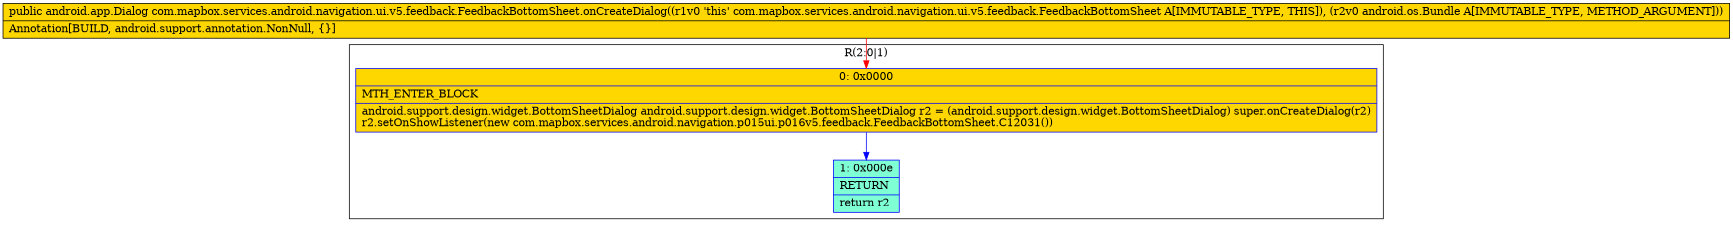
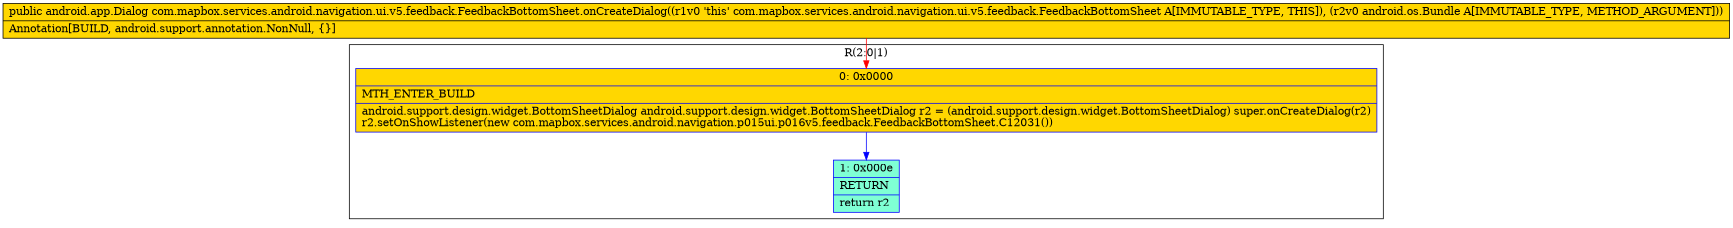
(420, 94) -> (419, 94)
